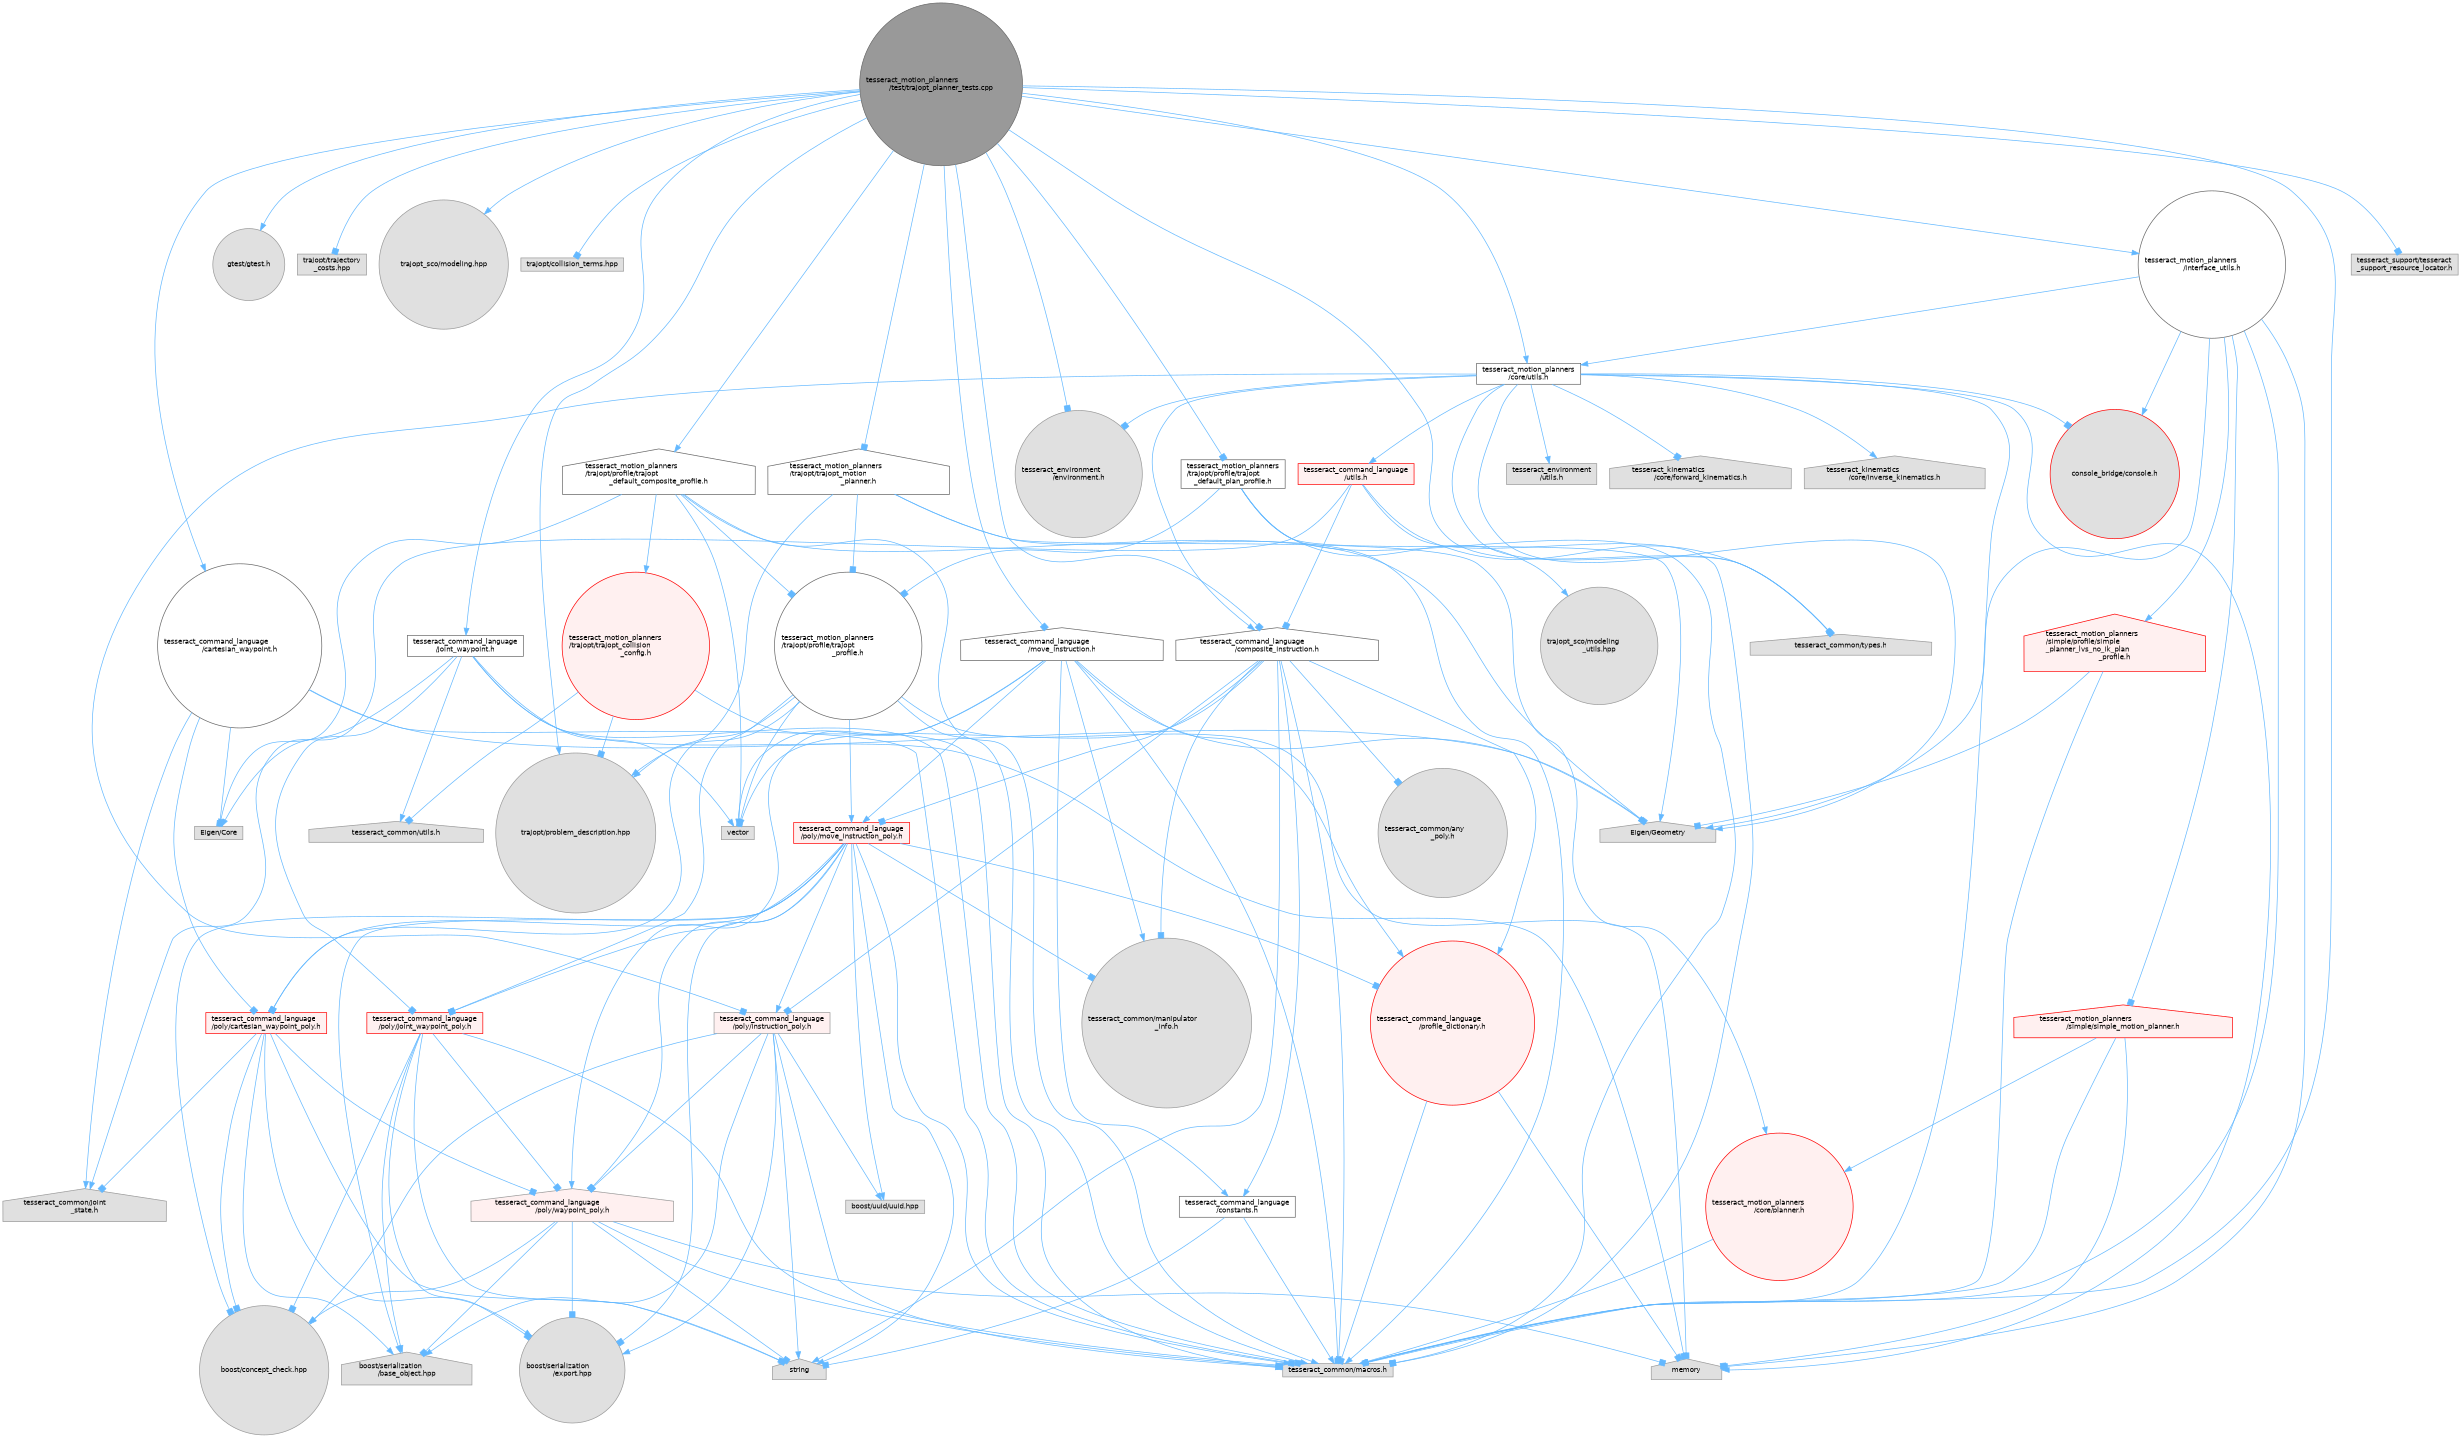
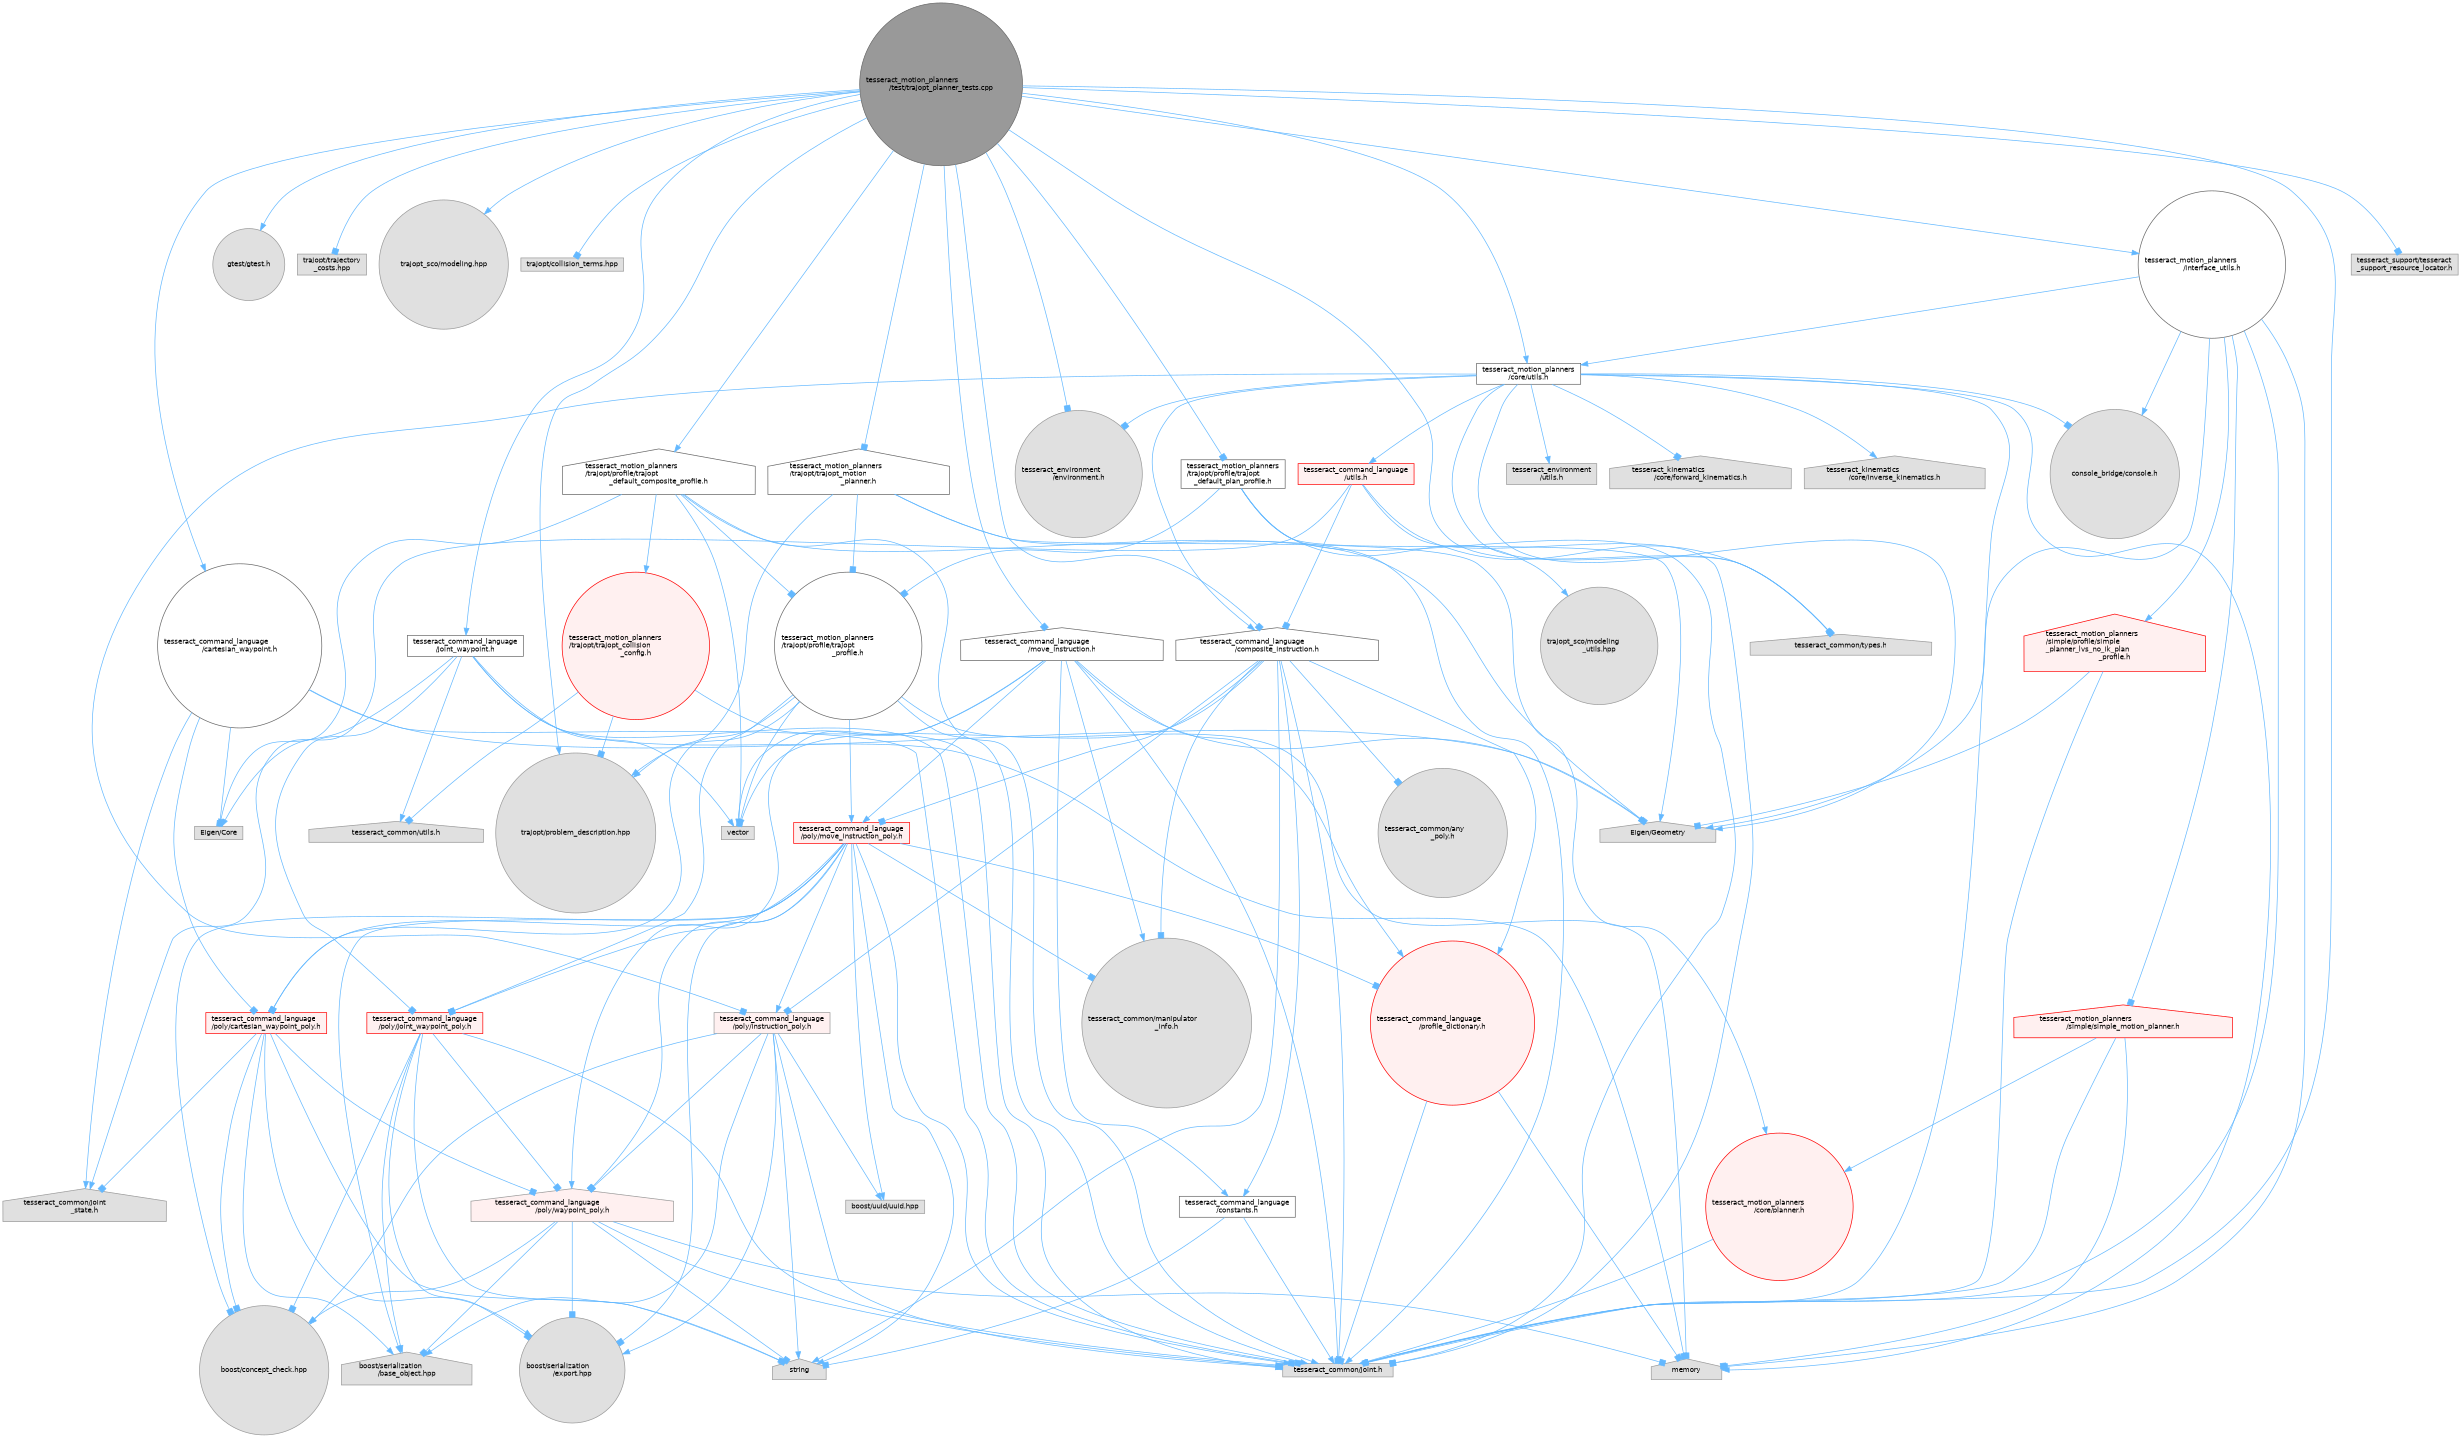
(2115, 474) -> (2115, 474)
(1338, 1370) -> (1338, 1370)
